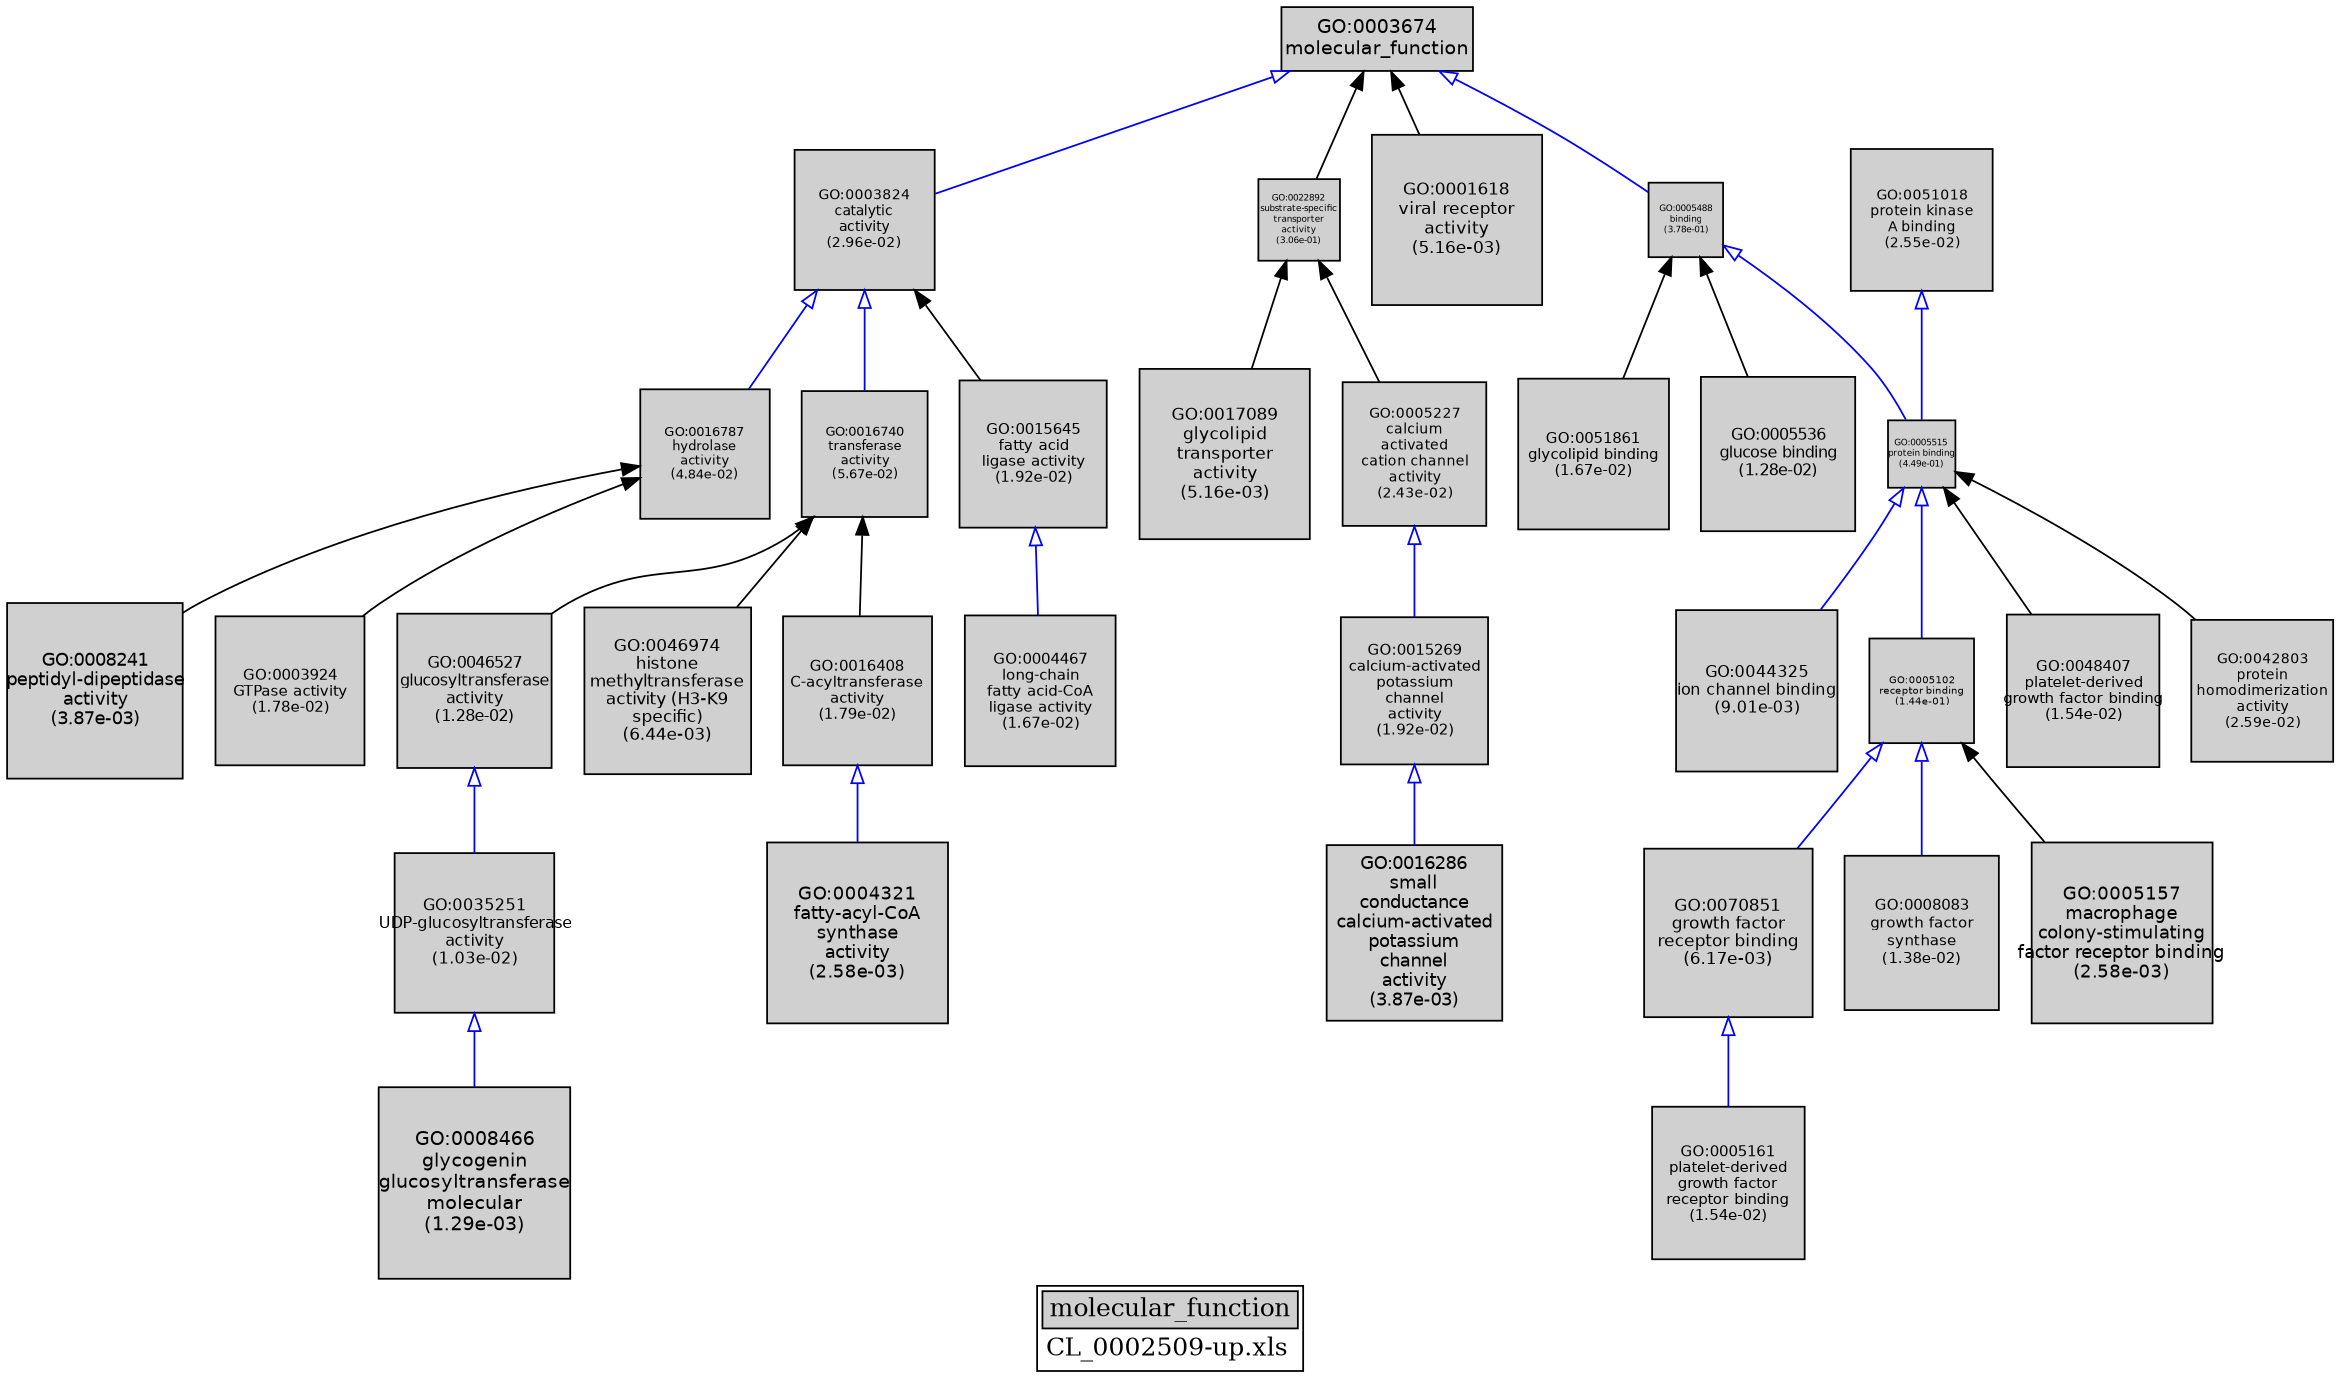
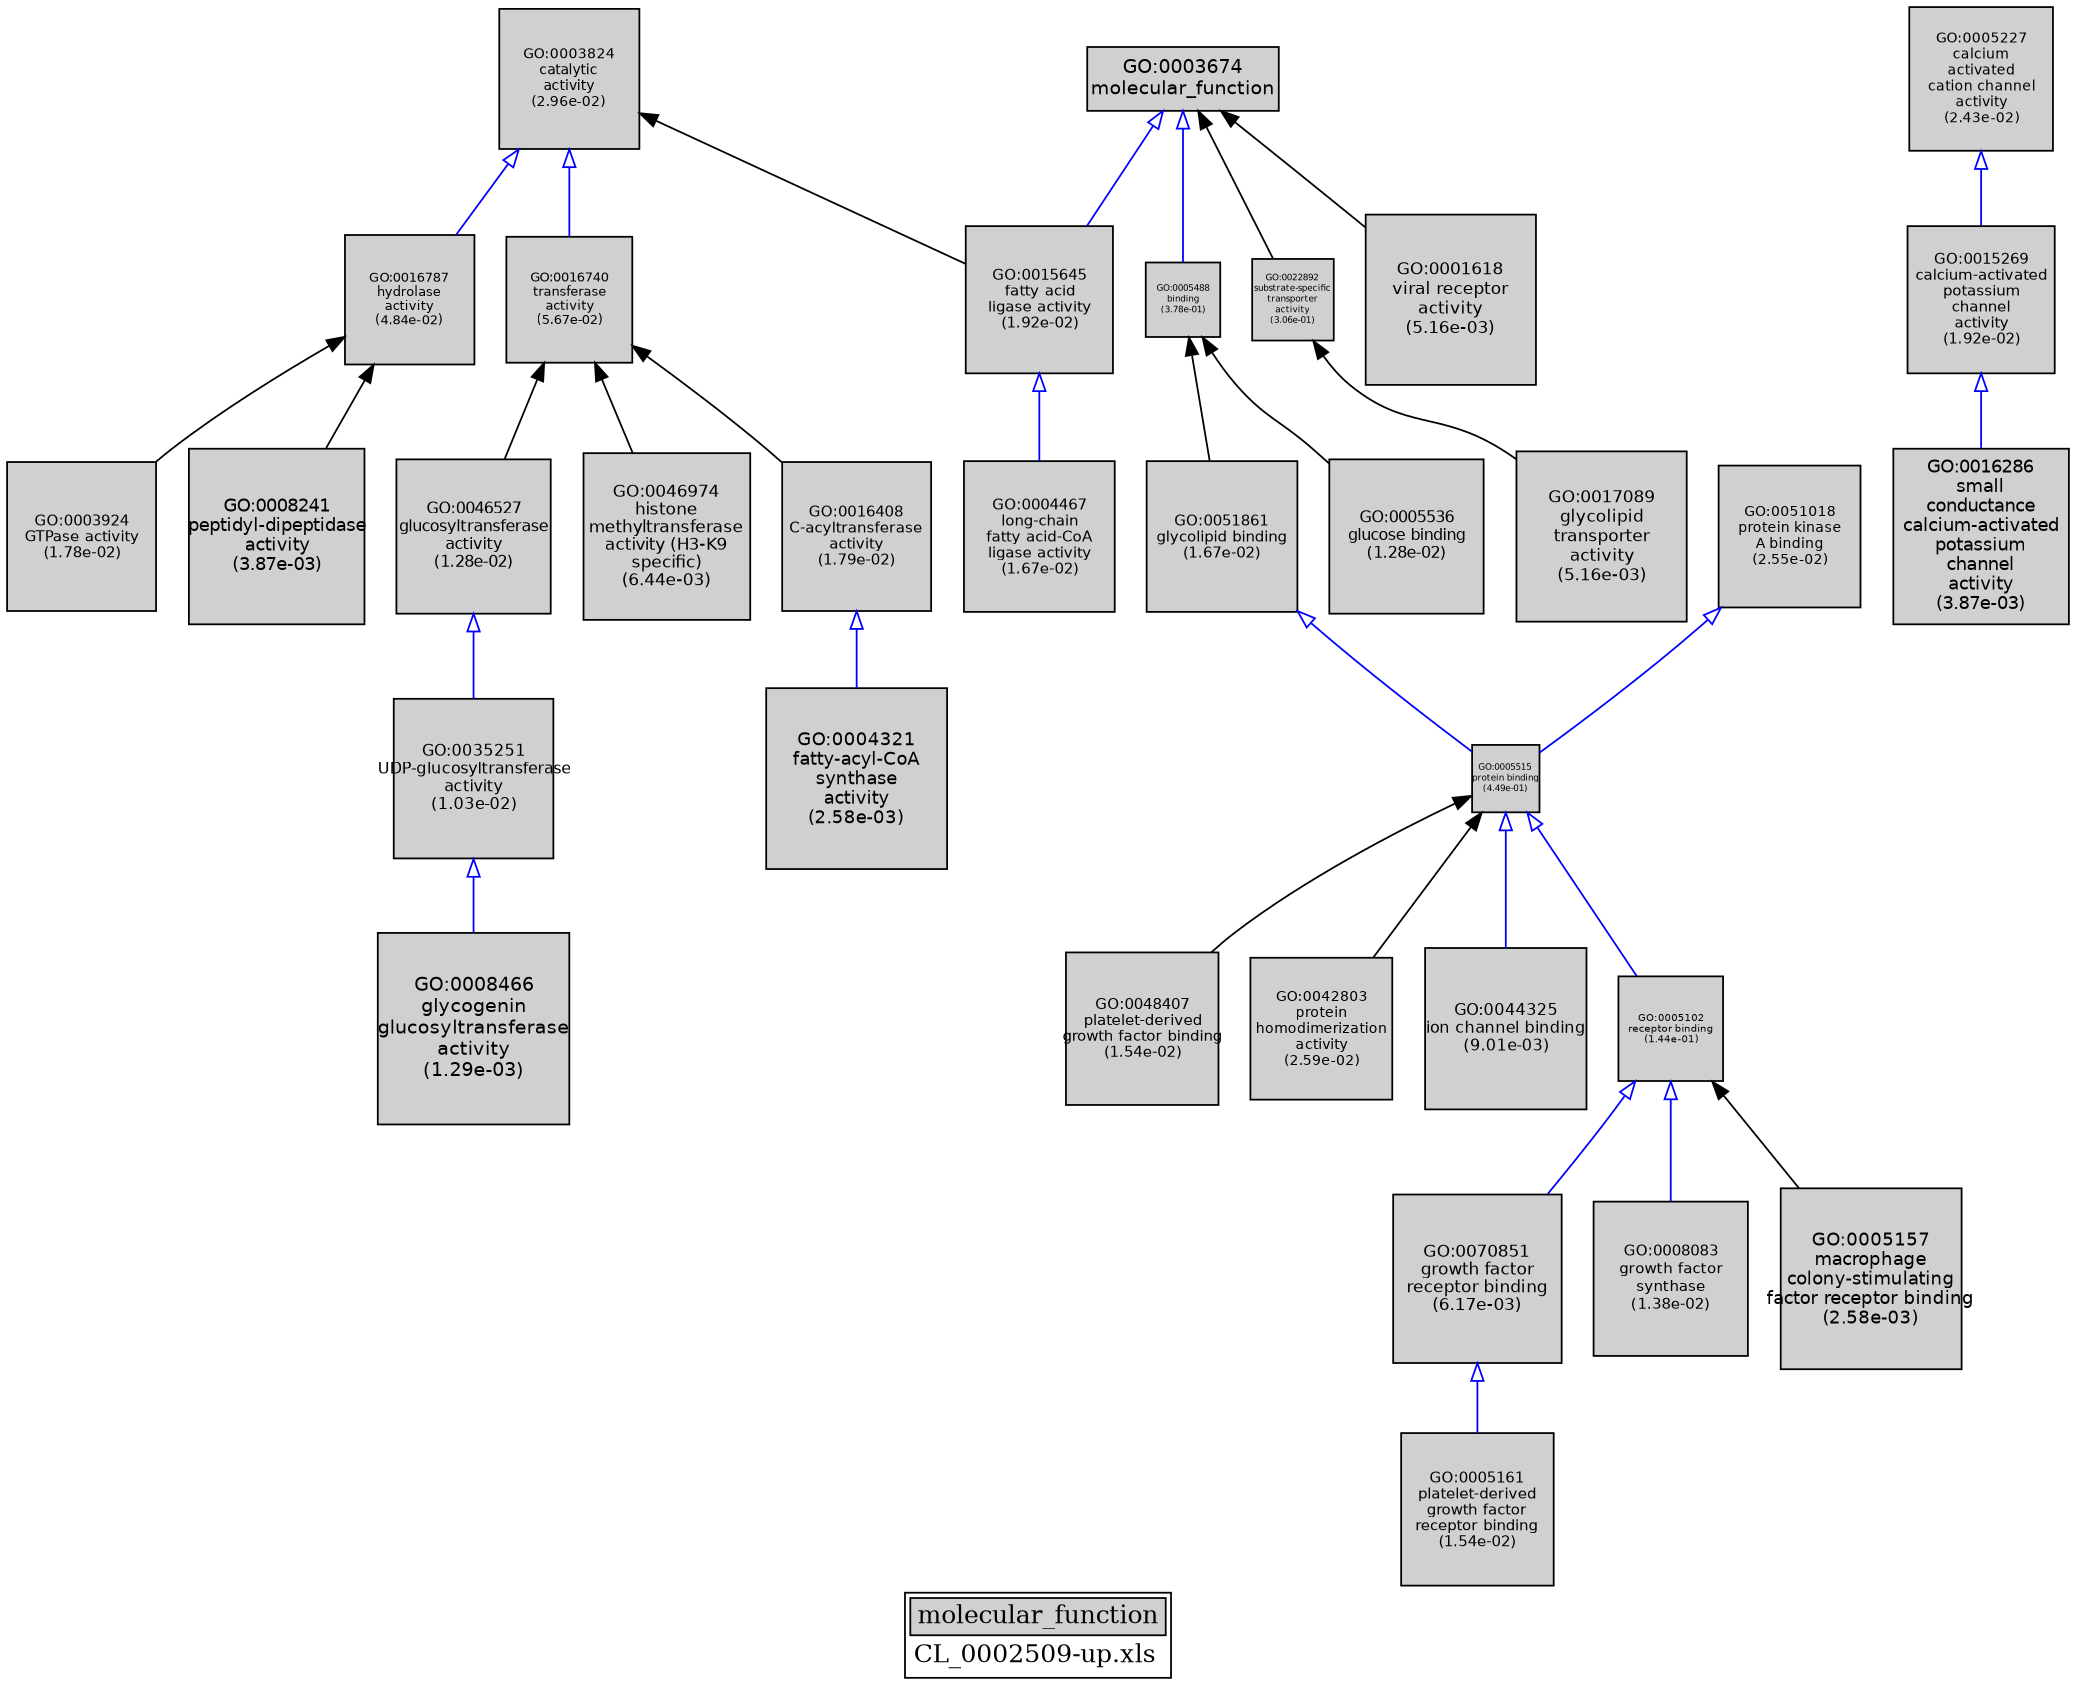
(1104, 135) -> (1120, 176)
(1832, 328) -> (1390, 688)
(1353, 330) -> none
(475, 1203) -> (474, 1049)
